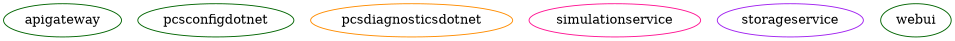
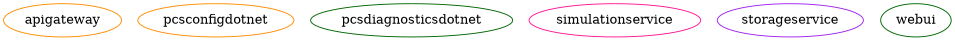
(63, 20) -> (63, 20)
(216, 20) -> (216, 20)
(412, 20) -> (412, 20)
